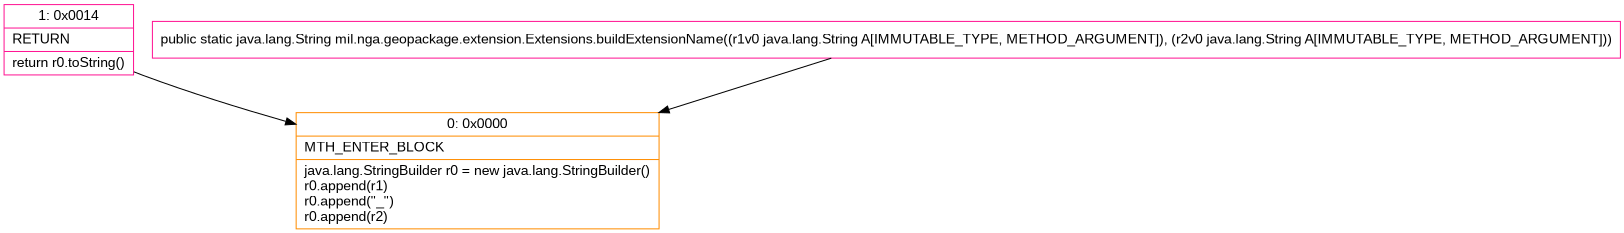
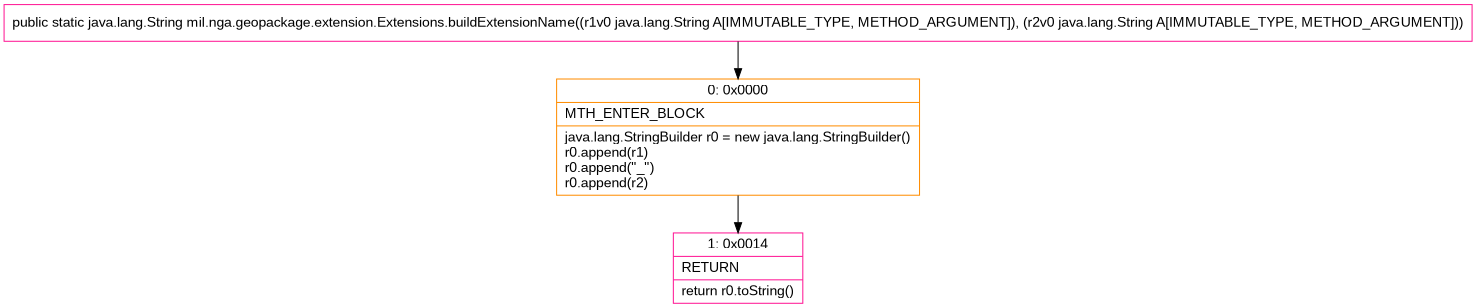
(209, 98) -> (738, 209)
